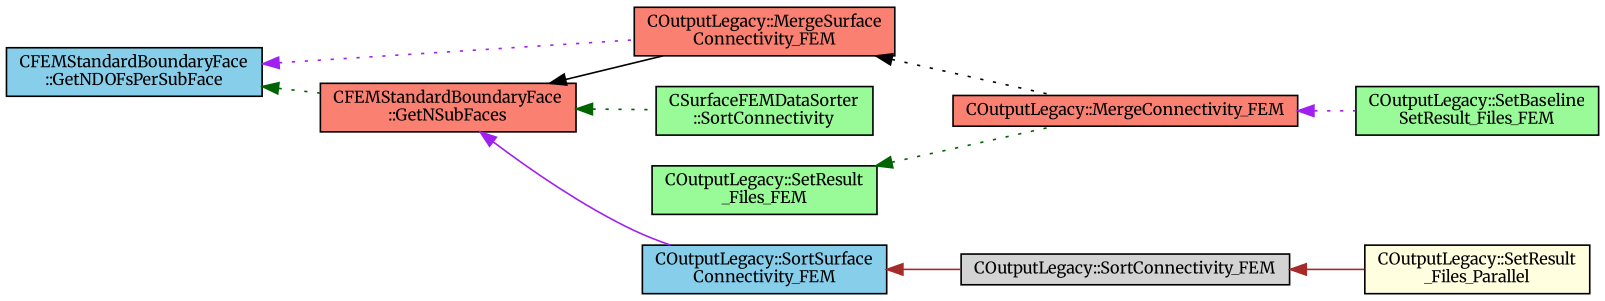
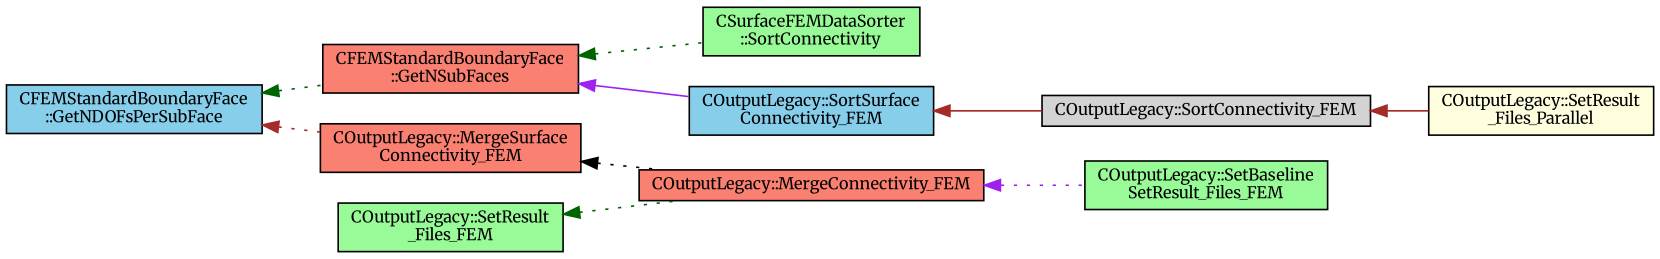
(457, 51) -> (299, 129)
(614, 68) -> none
